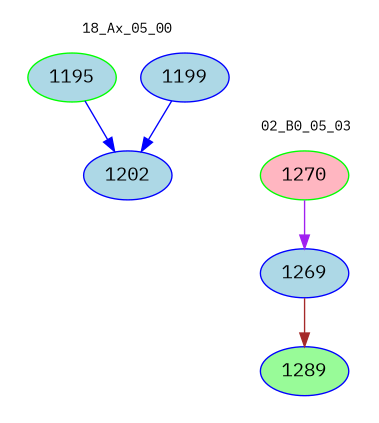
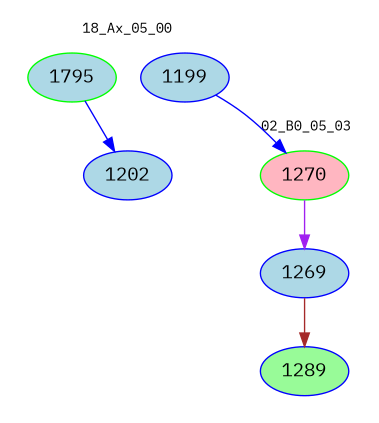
(72, 78) -> (72, 78)
(160, 120) -> (259, 127)
